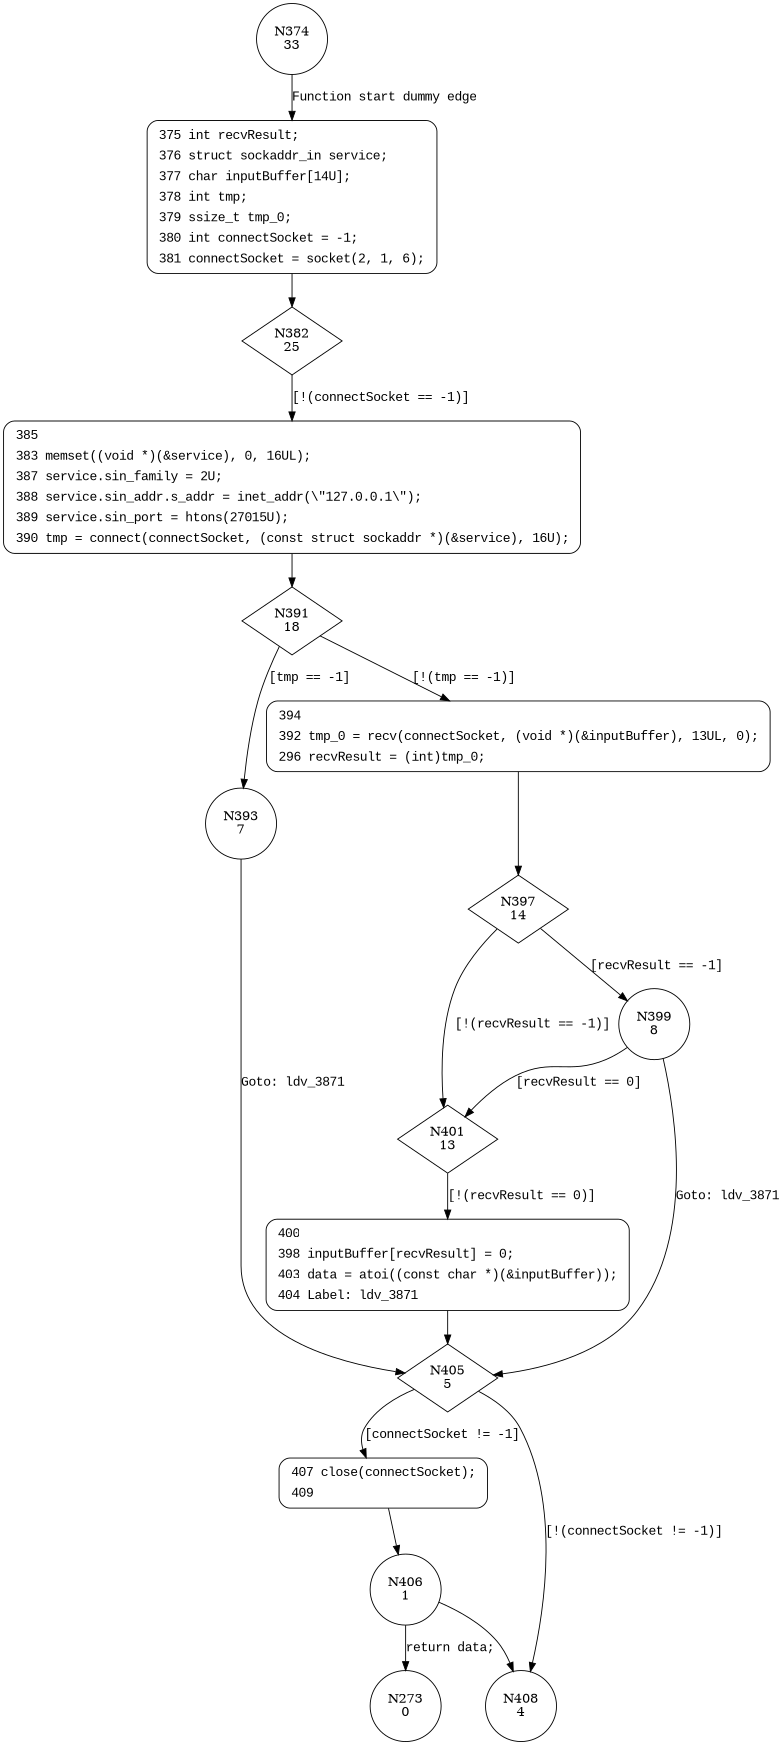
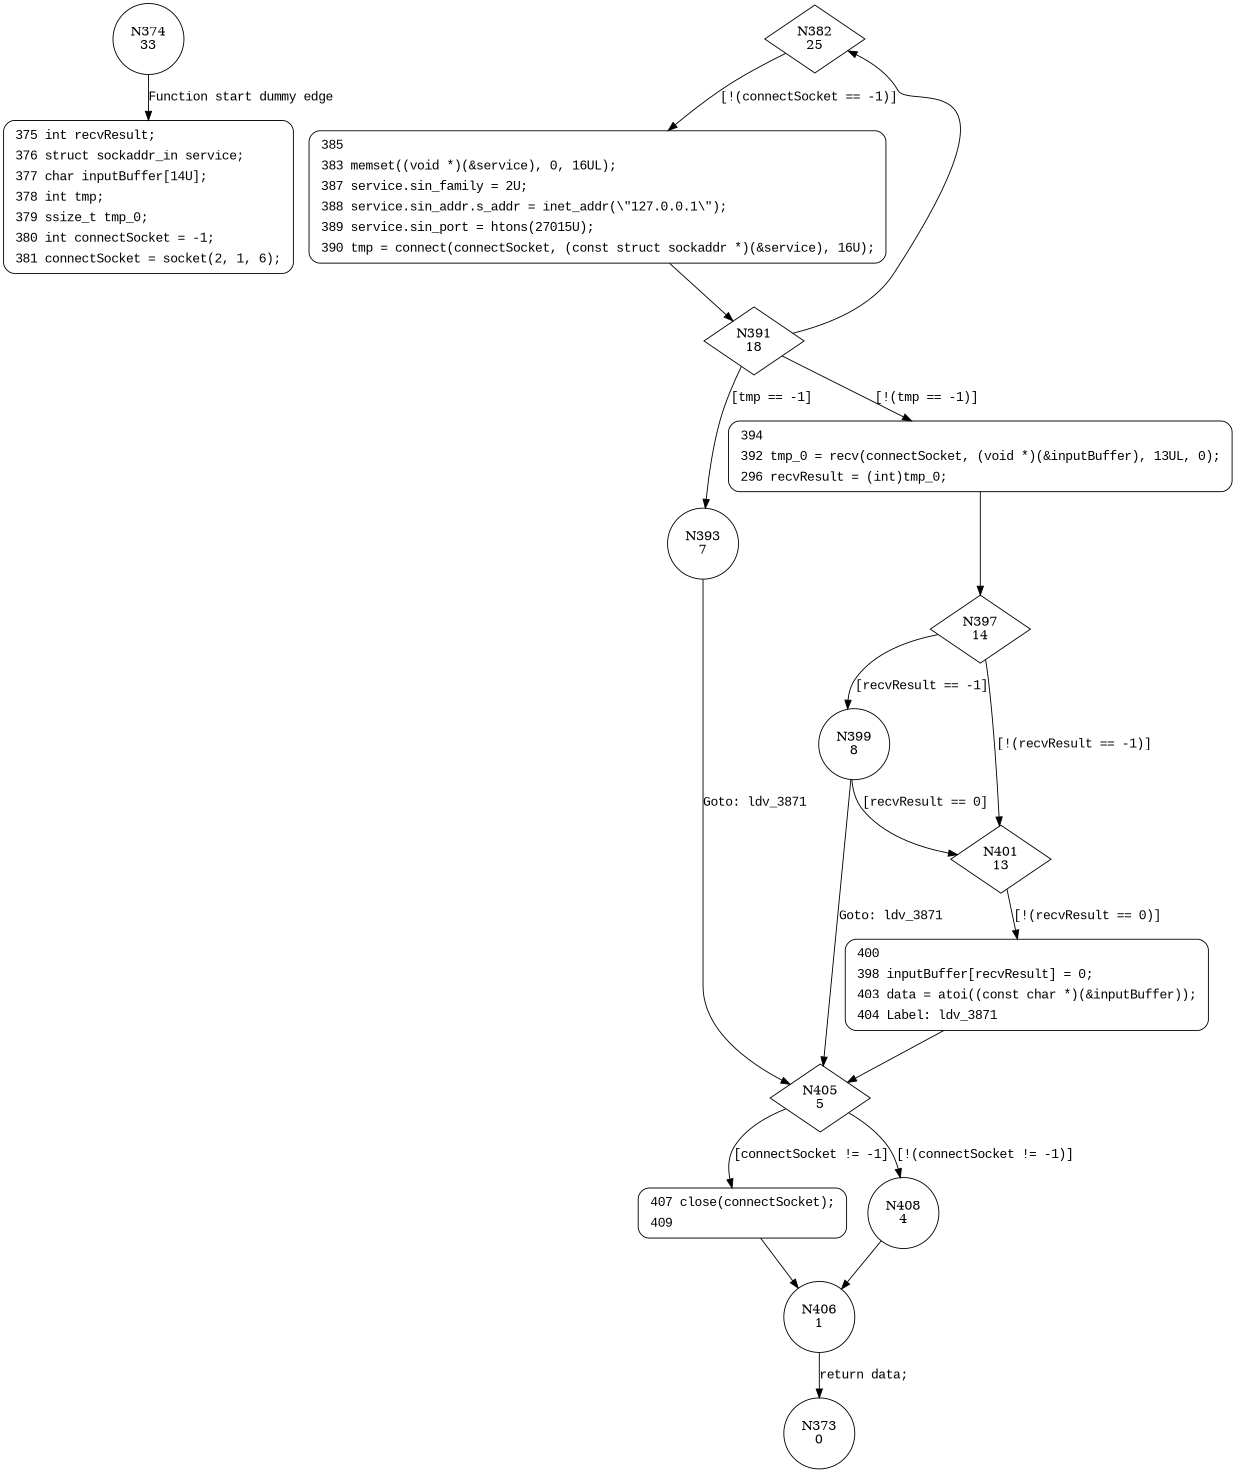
(292, 286) -> (938, 197)
(481, 1626) -> (864, 1261)
(406, 1706) -> (819, 1433)
